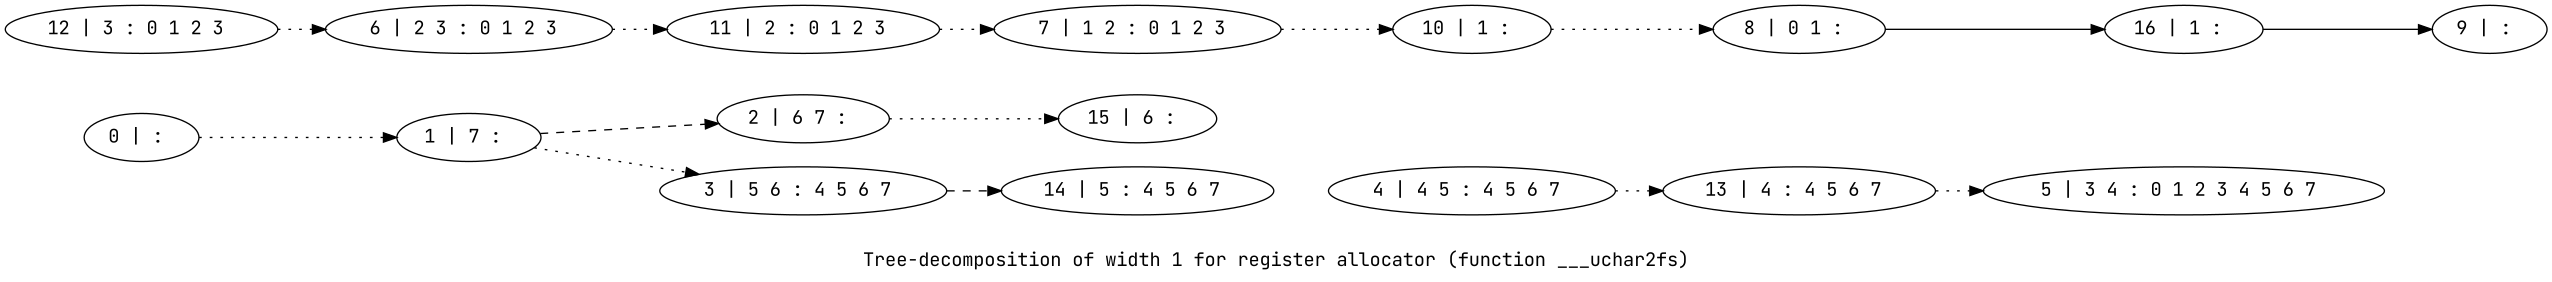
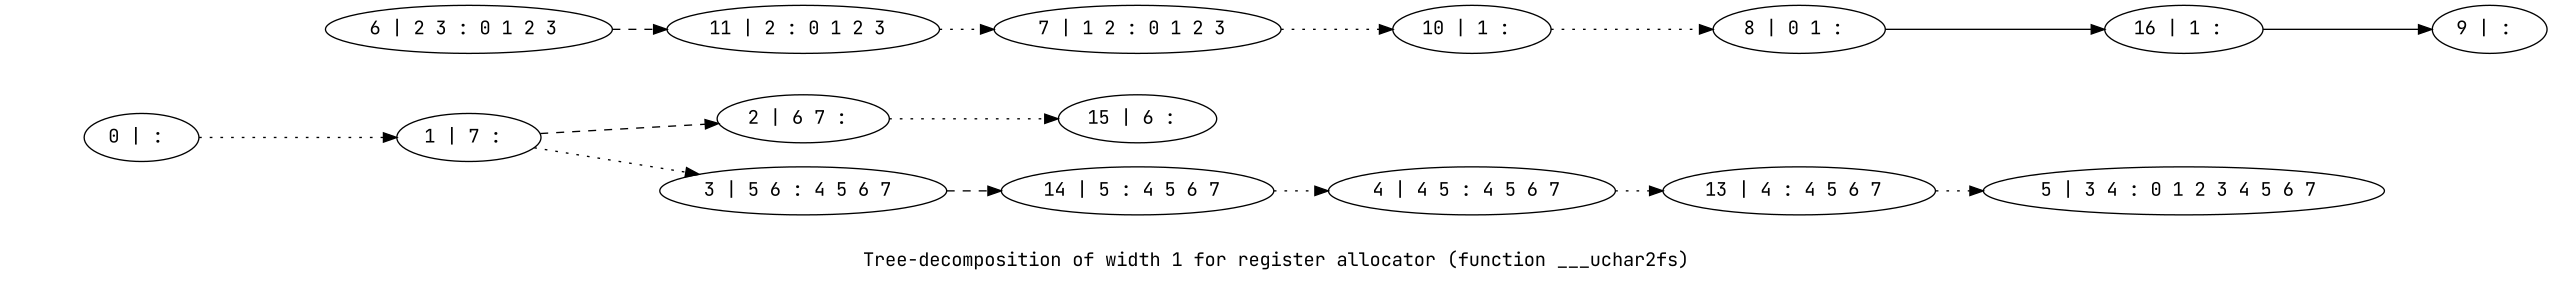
(142, 29) -> none
(633, 29) -> (633, 29)
none -> (1294, 191)
